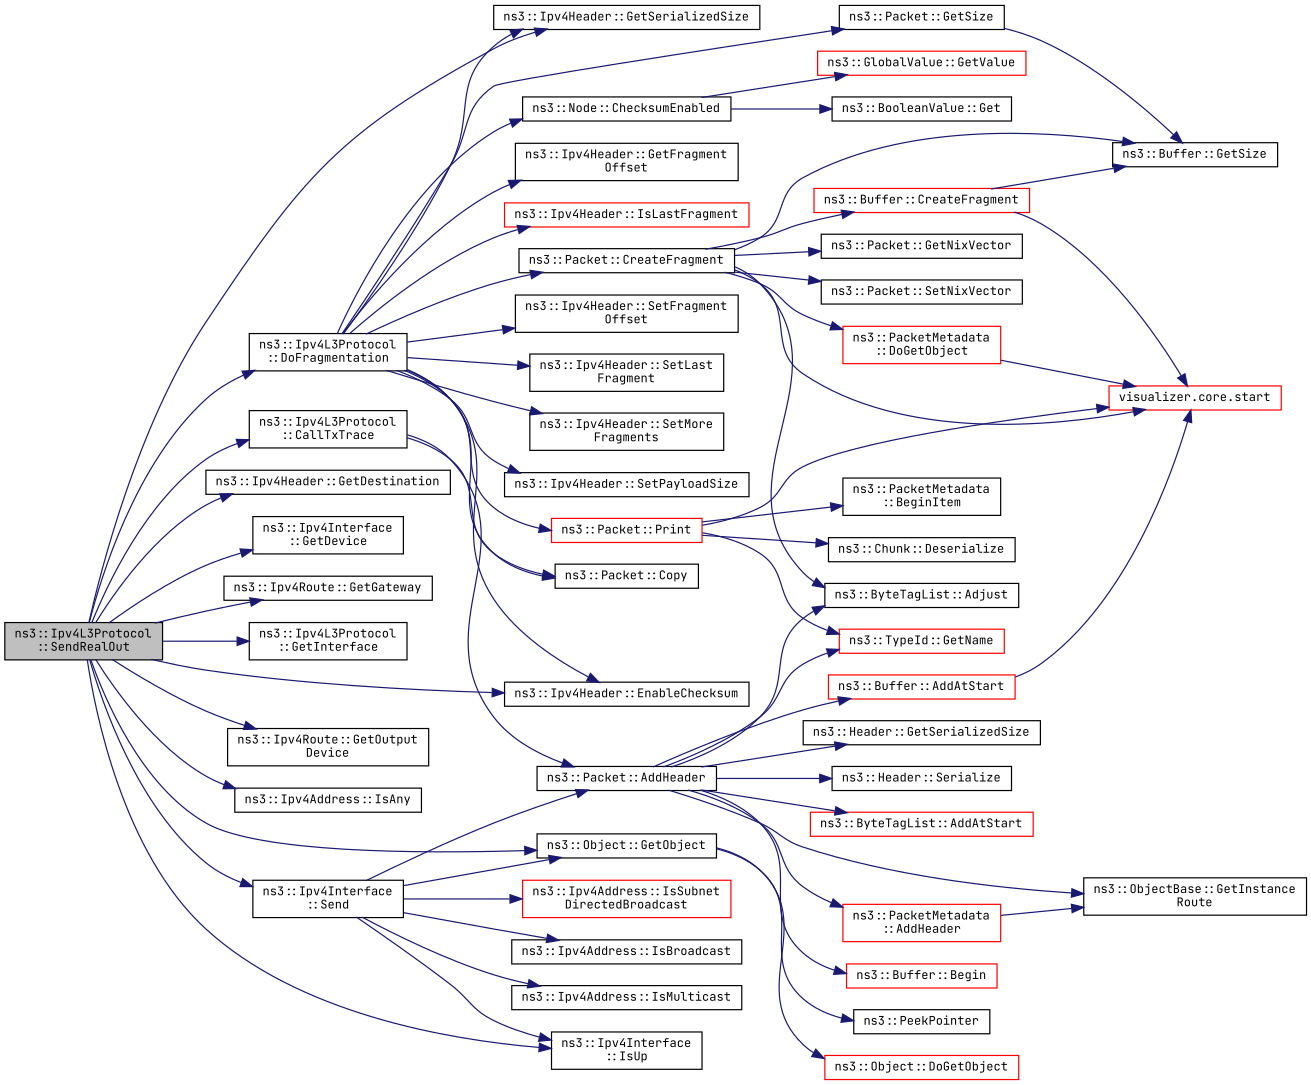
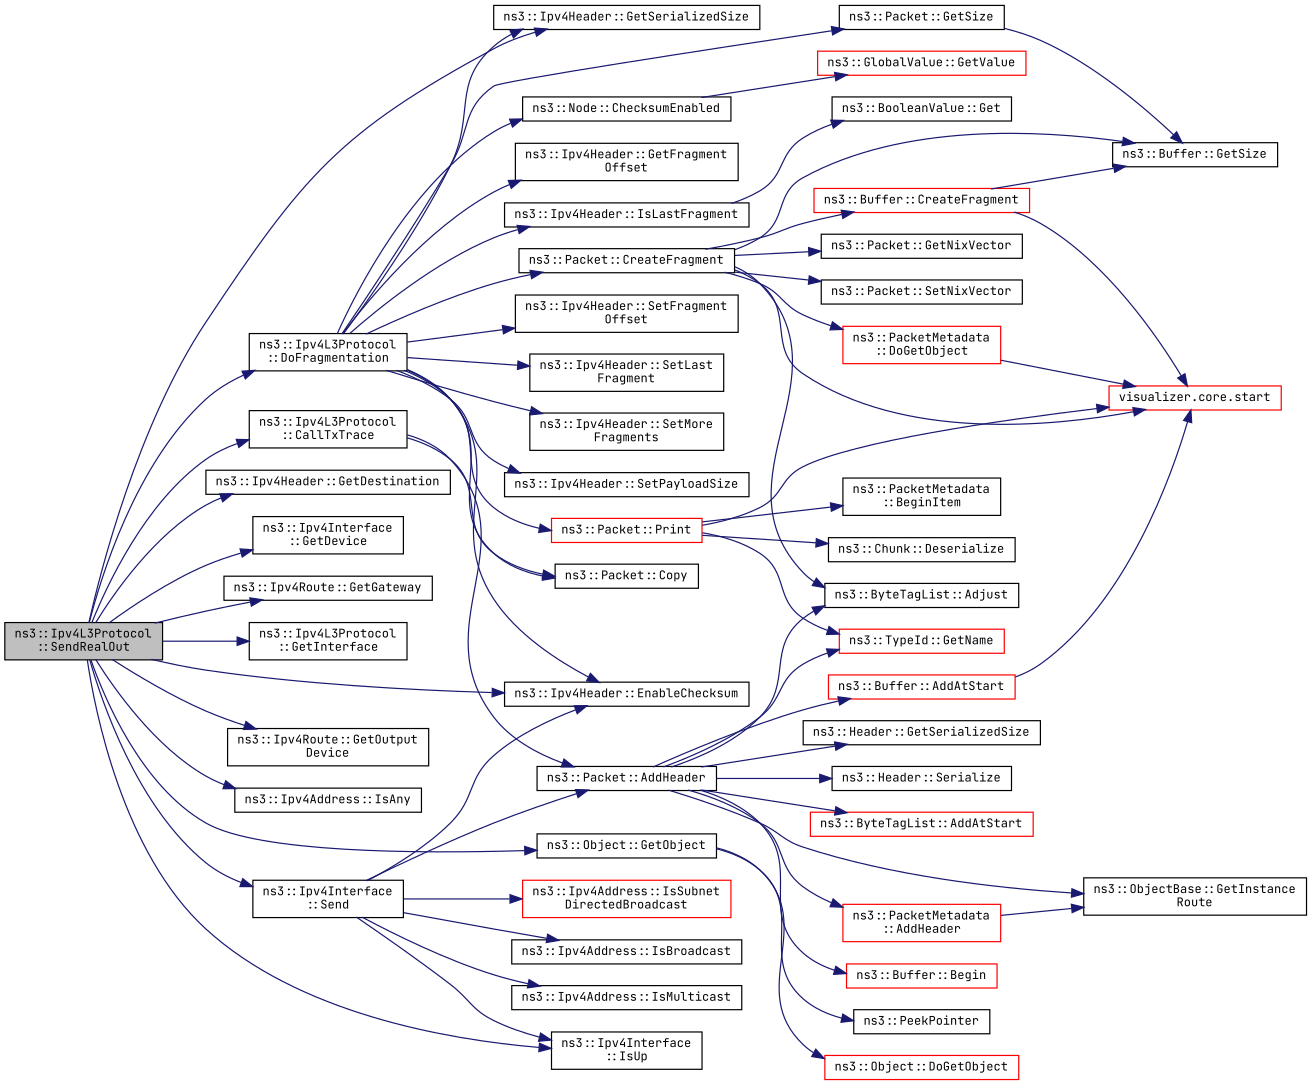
(775, 109) -> (782, 164)
(627, 215) -> (627, 215)
(476, 873) -> (470, 792)
